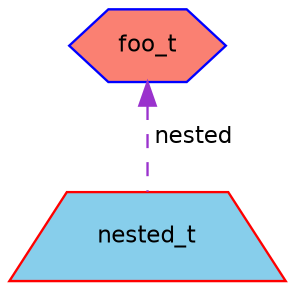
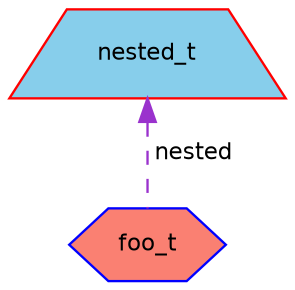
(148, 149) -> (148, 166)
